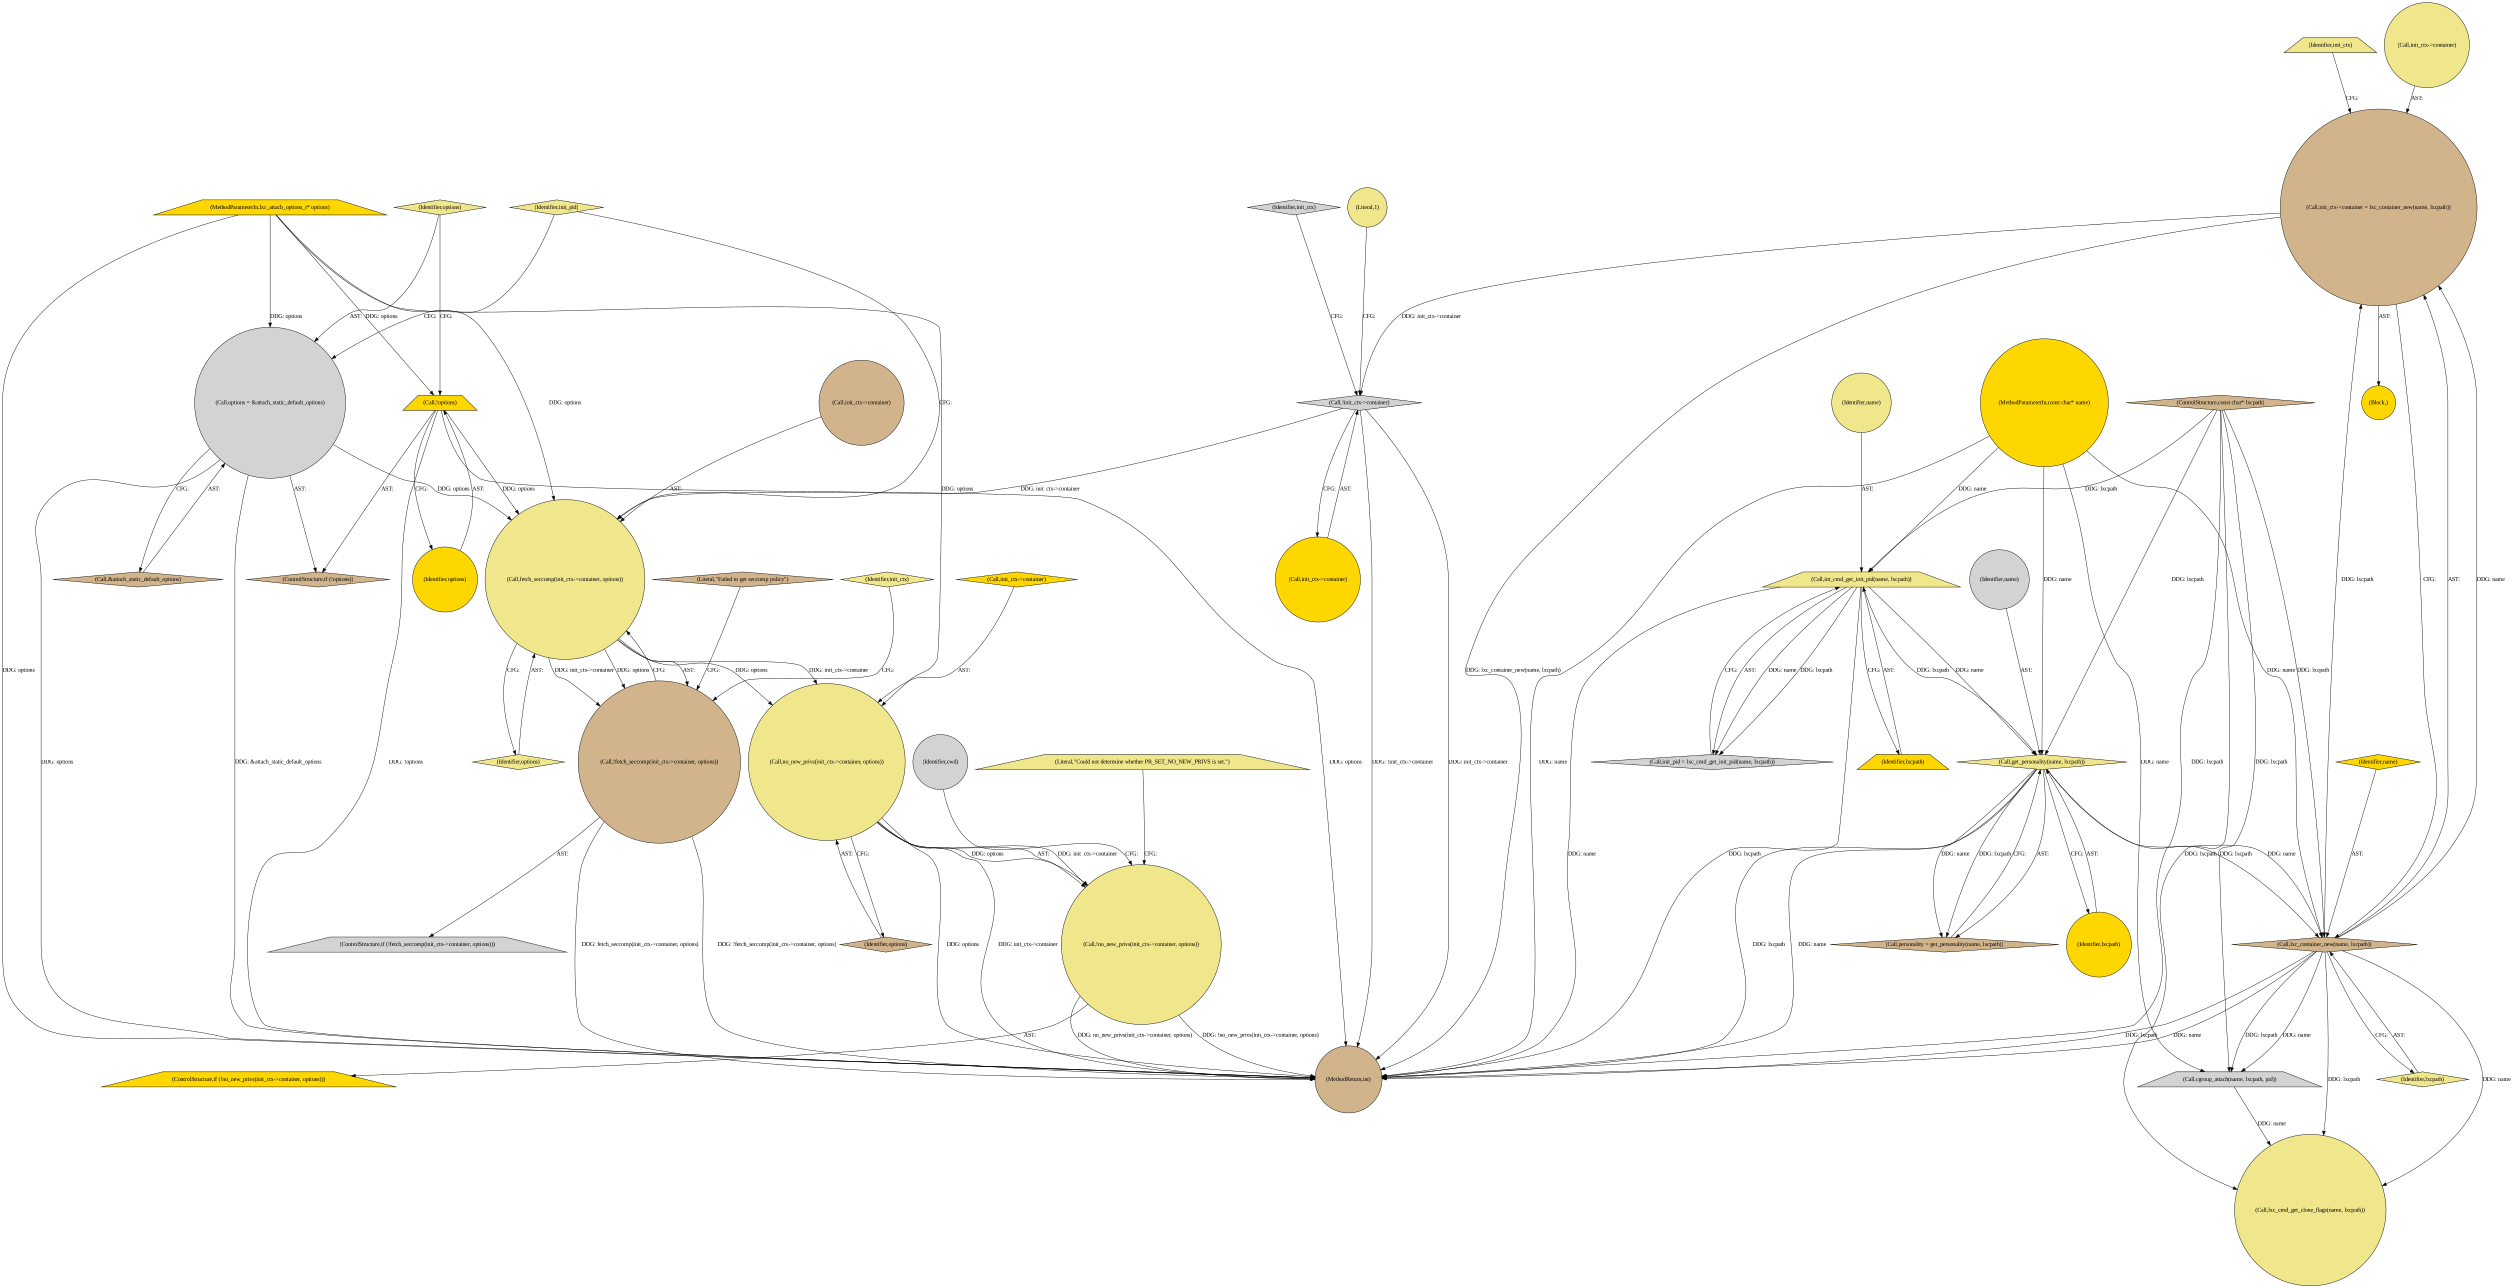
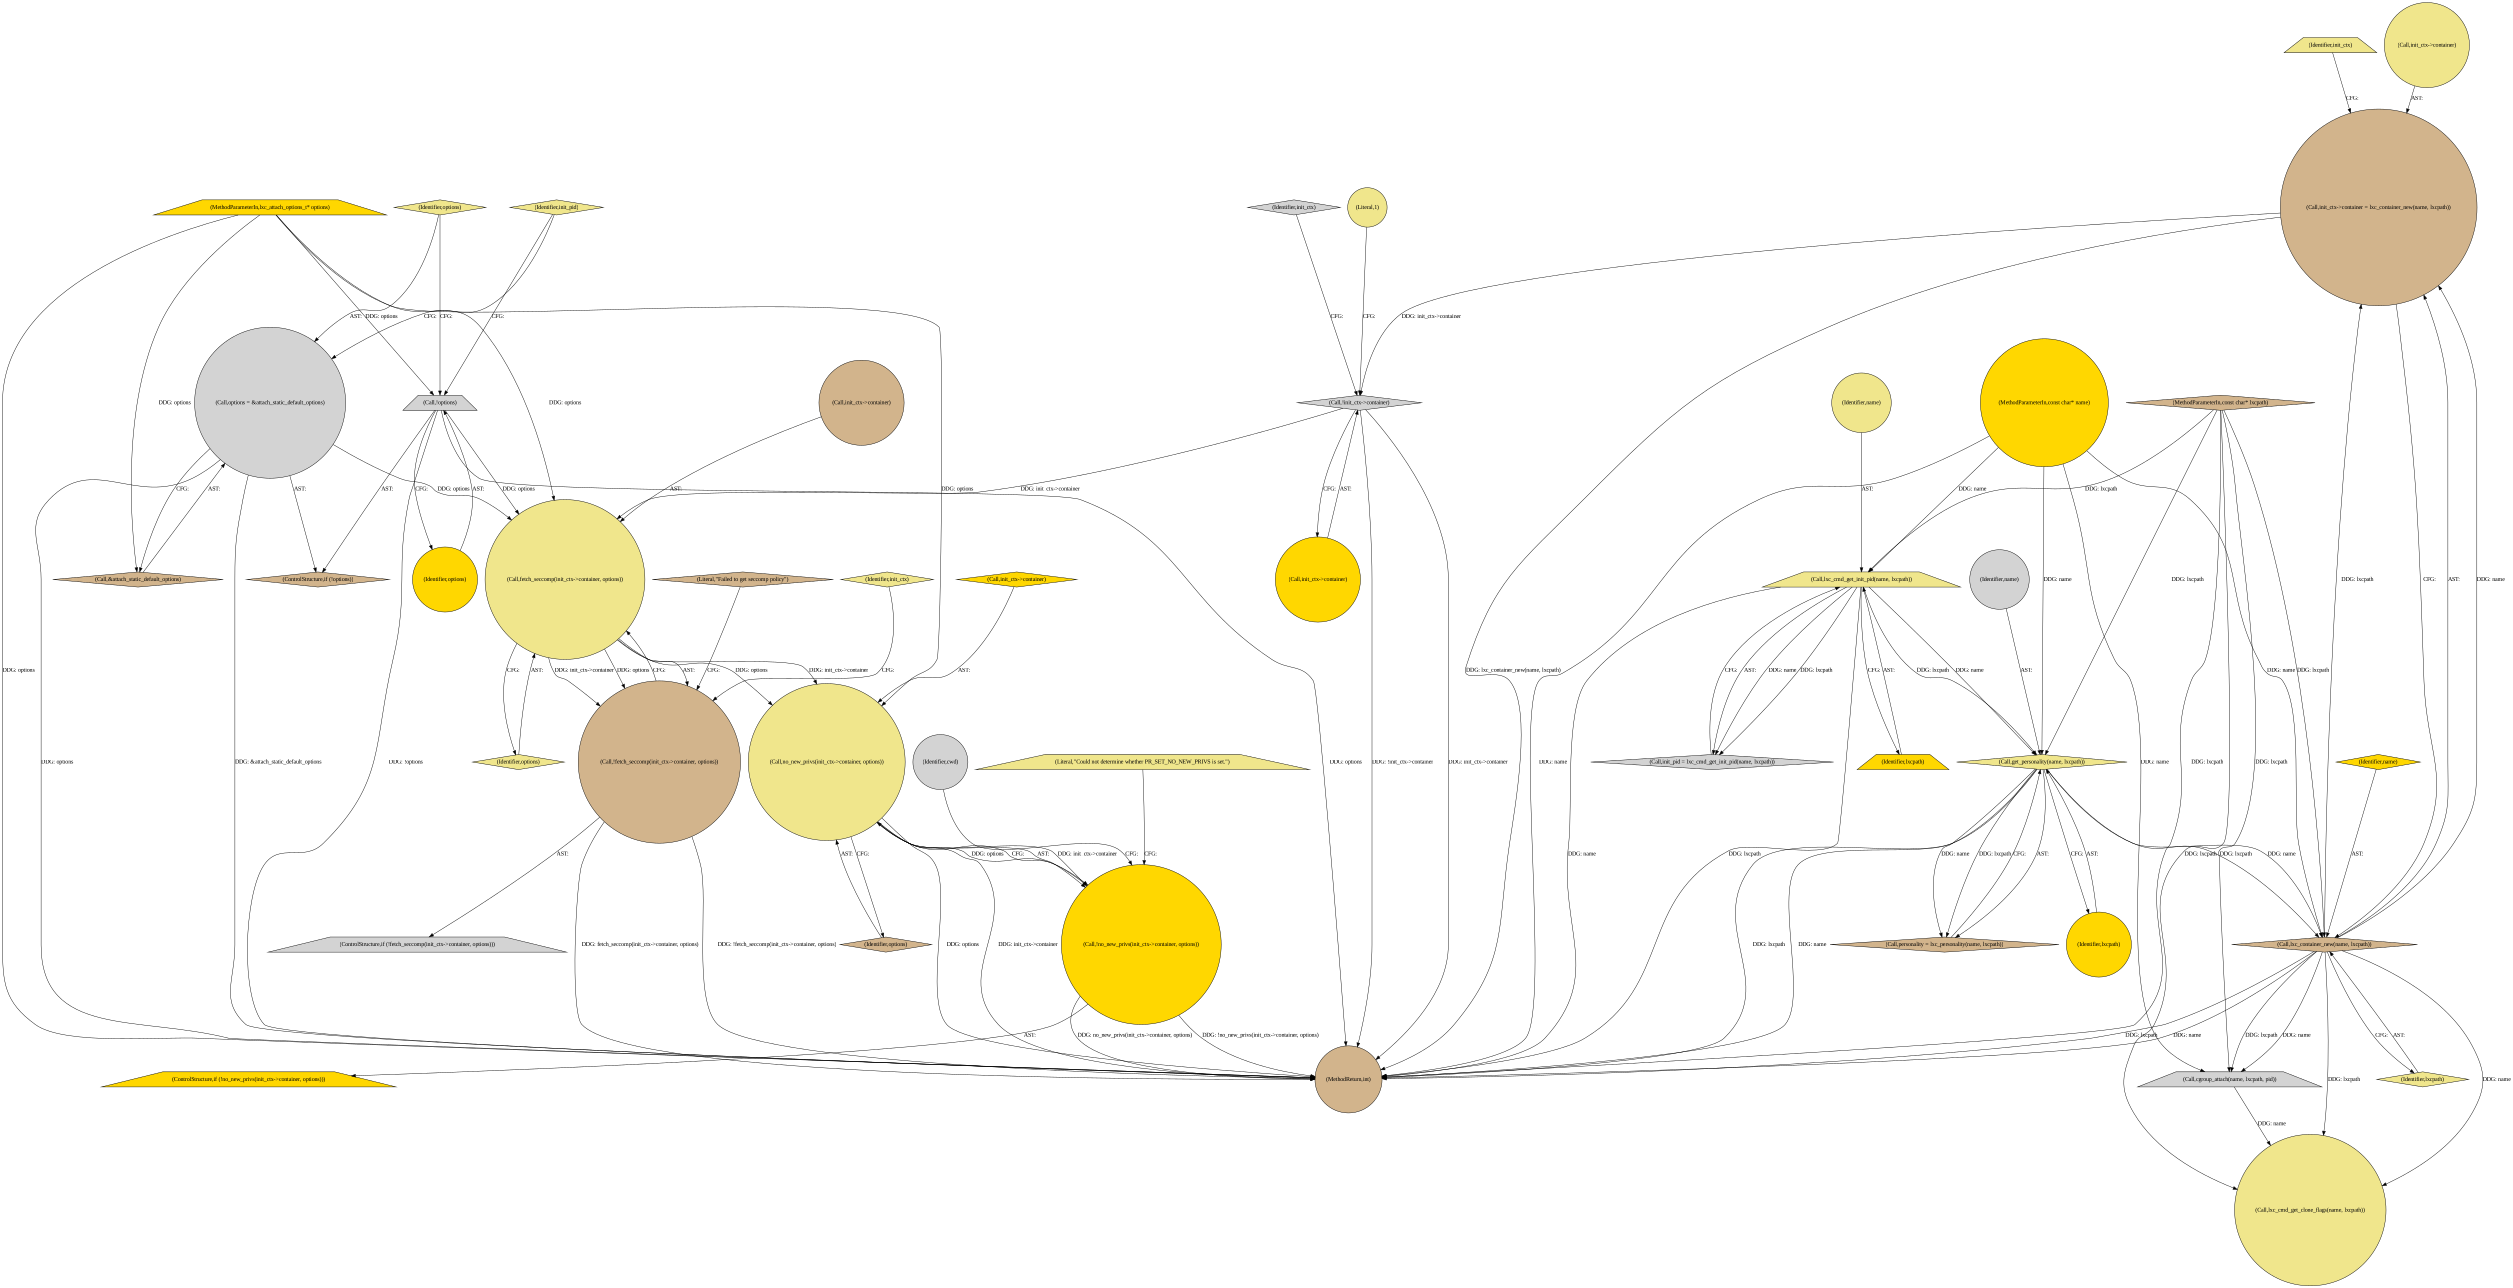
(270, 269) -> (144, 371)
(933, 375) -> (500, 303)
(440, 403) -> (440, 403)
(2221, 403) -> (2221, 403)
(2379, 403) -> none
(1861, 580) -> (1861, 580)
none -> (1007, 853)
(1141, 945) -> (1141, 945)
(1945, 945) -> (1945, 945)
